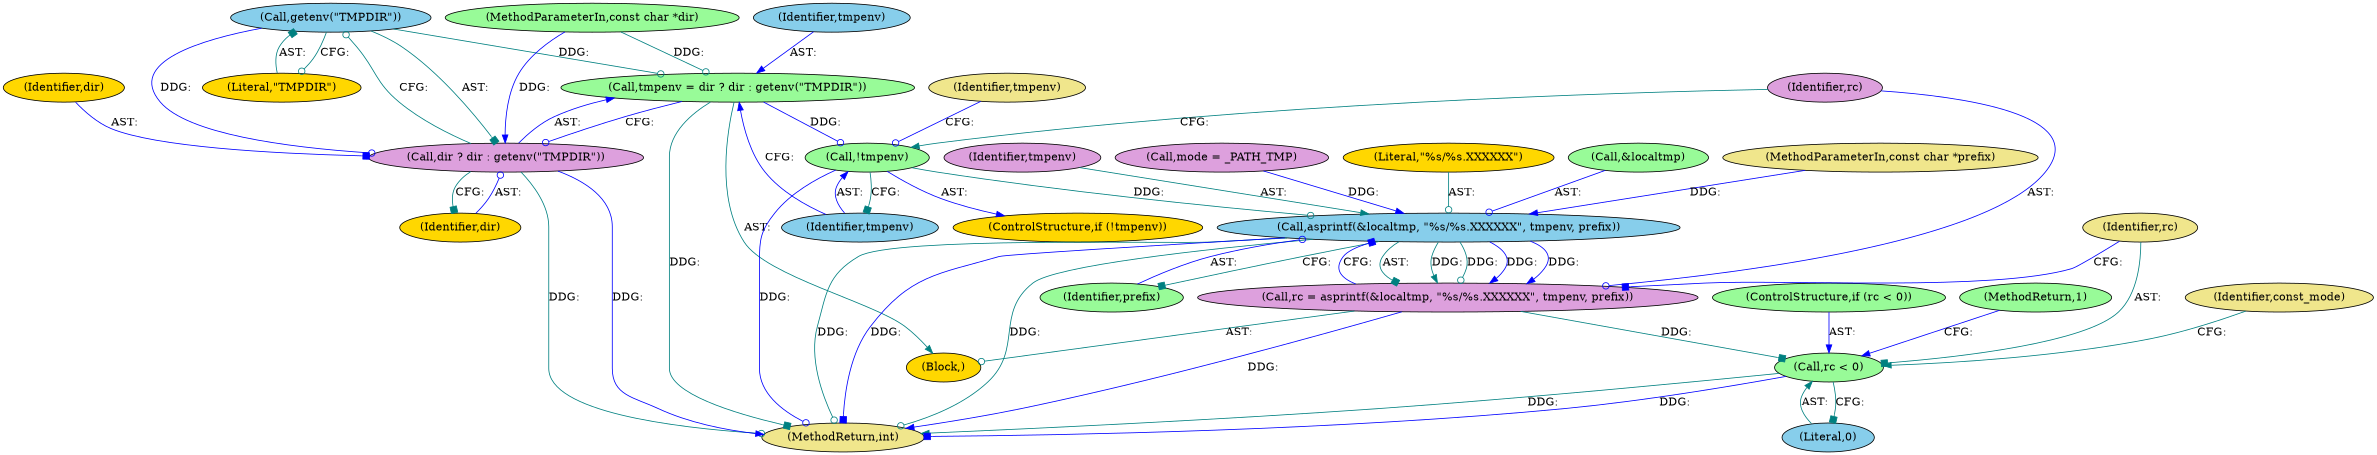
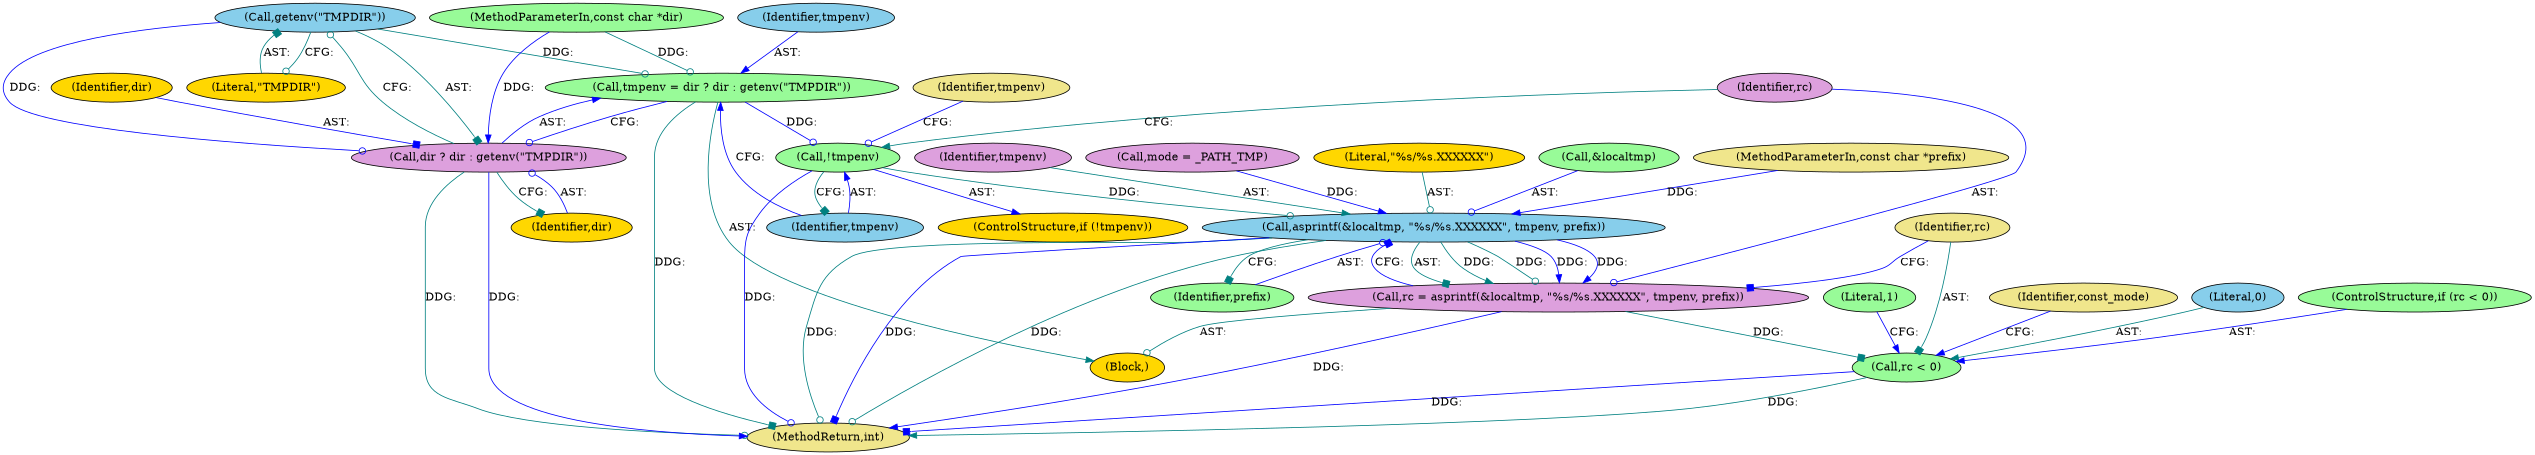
(2036, 298) -> (1870, 298)
(2071, 351) -> (1997, 332)
(1836, 398) -> none
